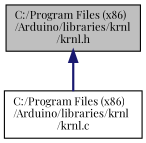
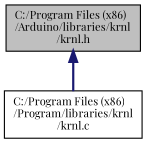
(73, 115) -> (73, 115)
